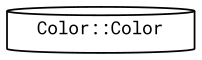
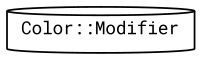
(101, 30) -> (101, 30)
